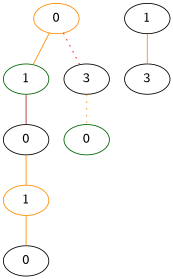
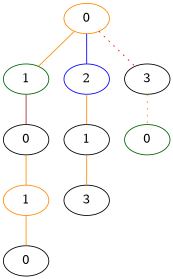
none -> (87, 79)
